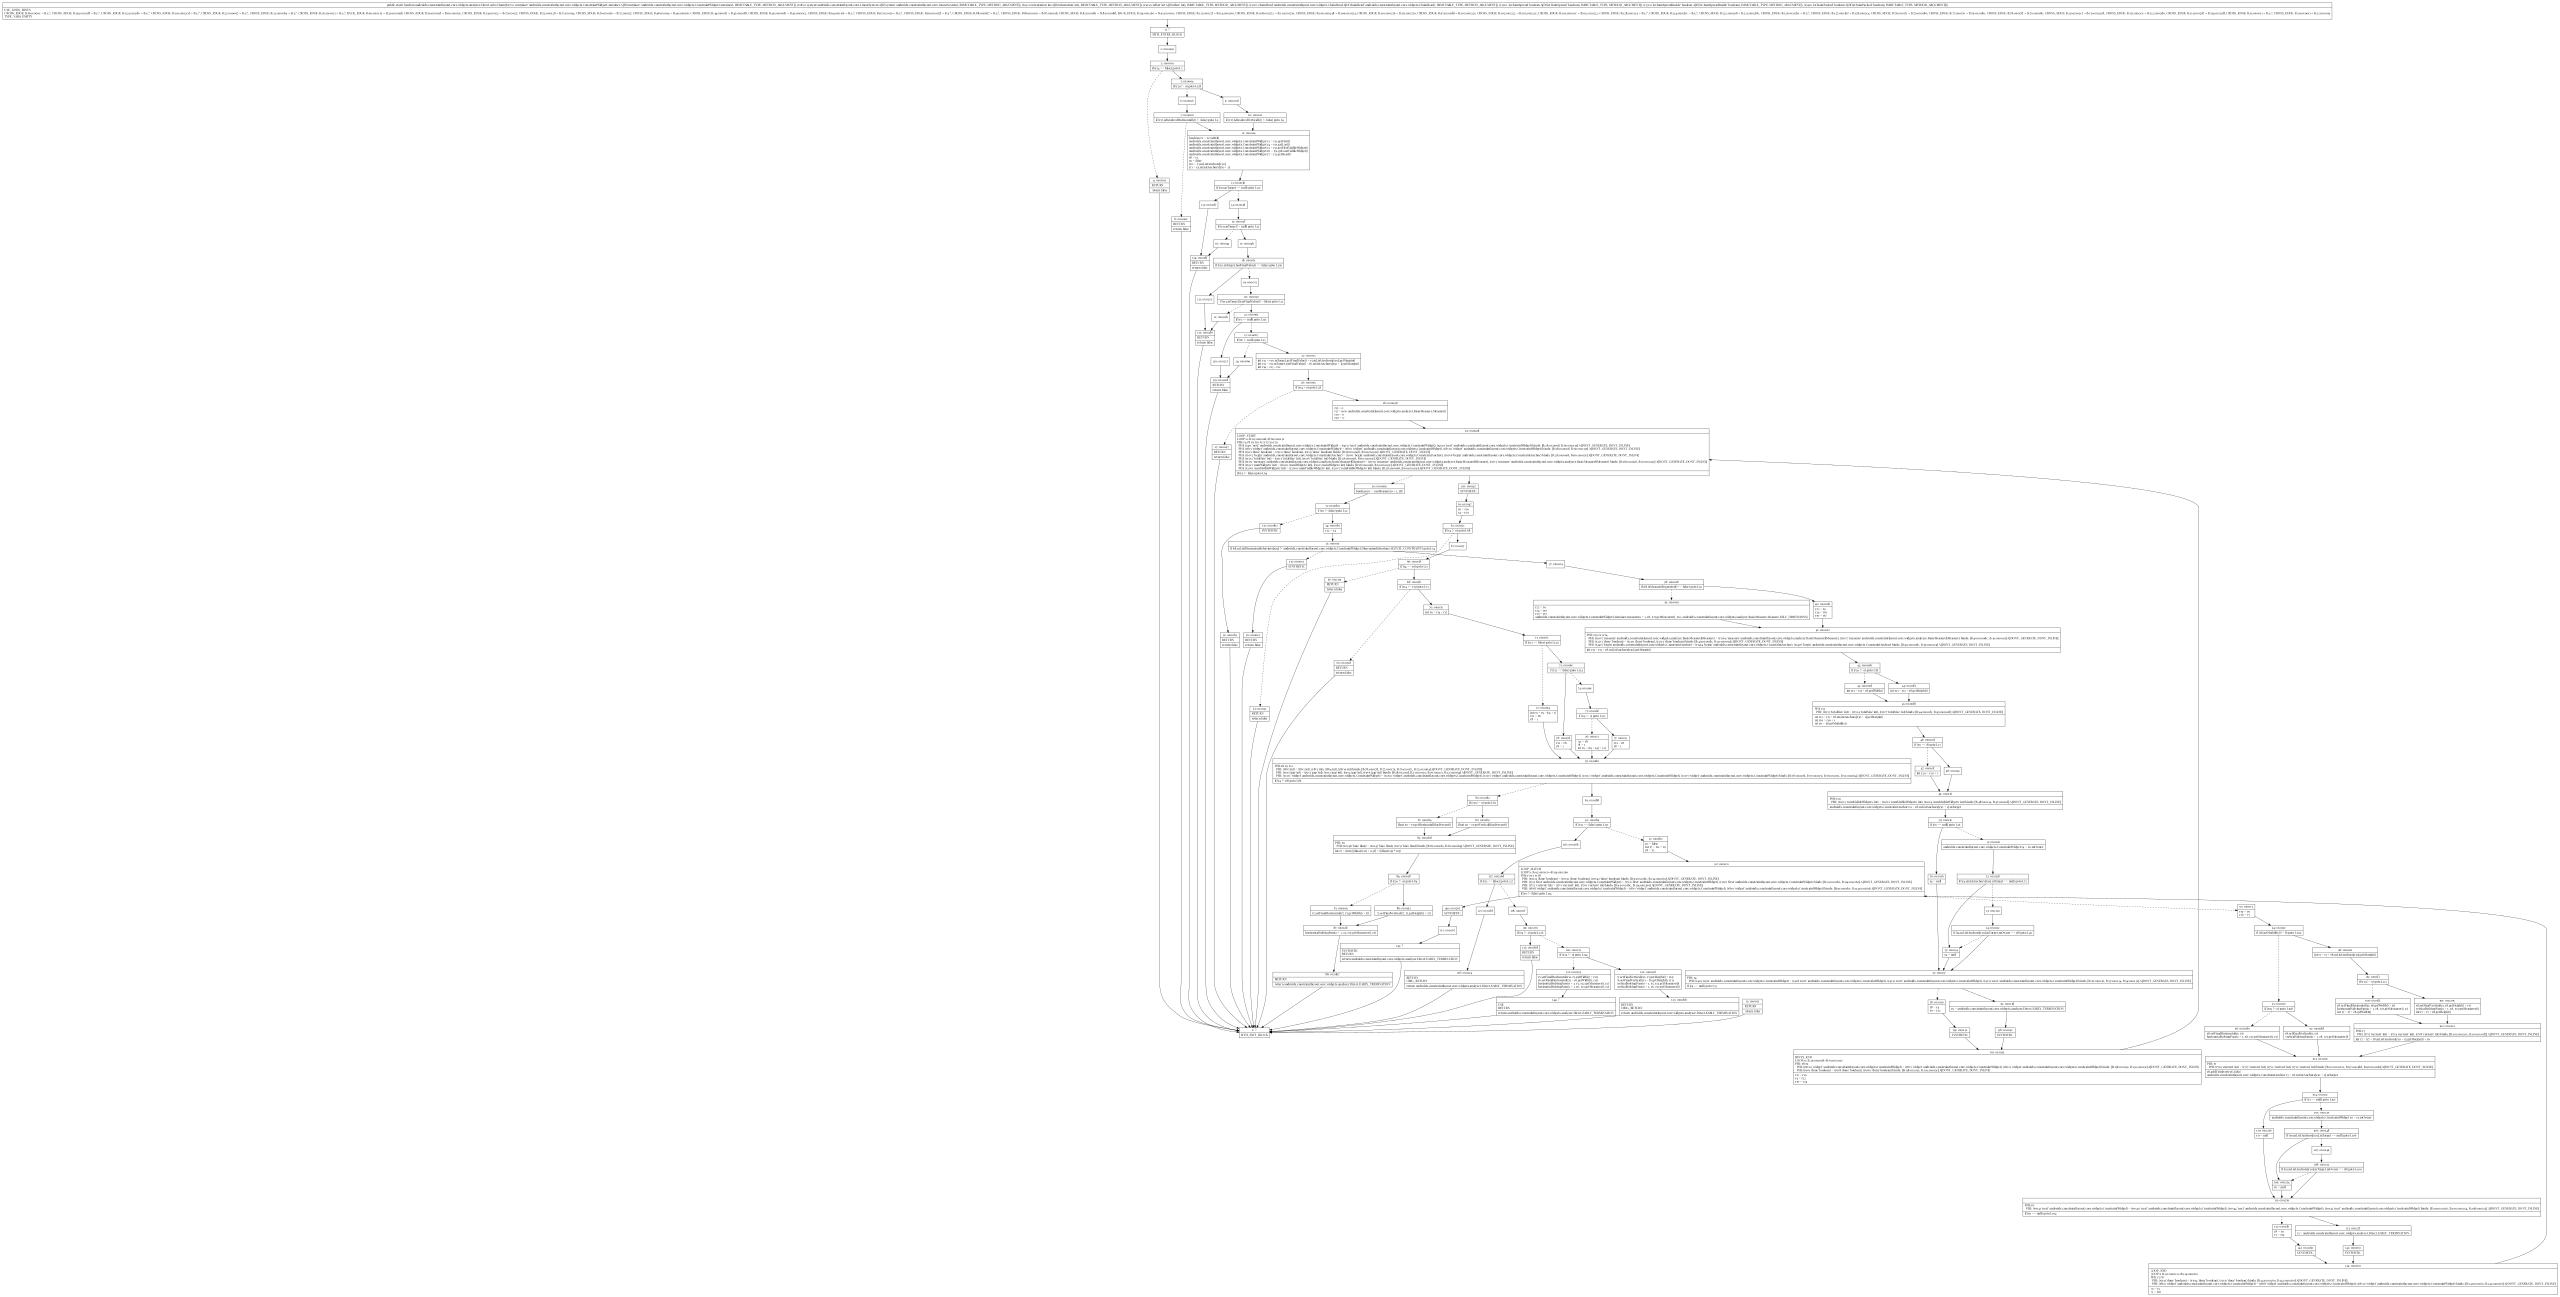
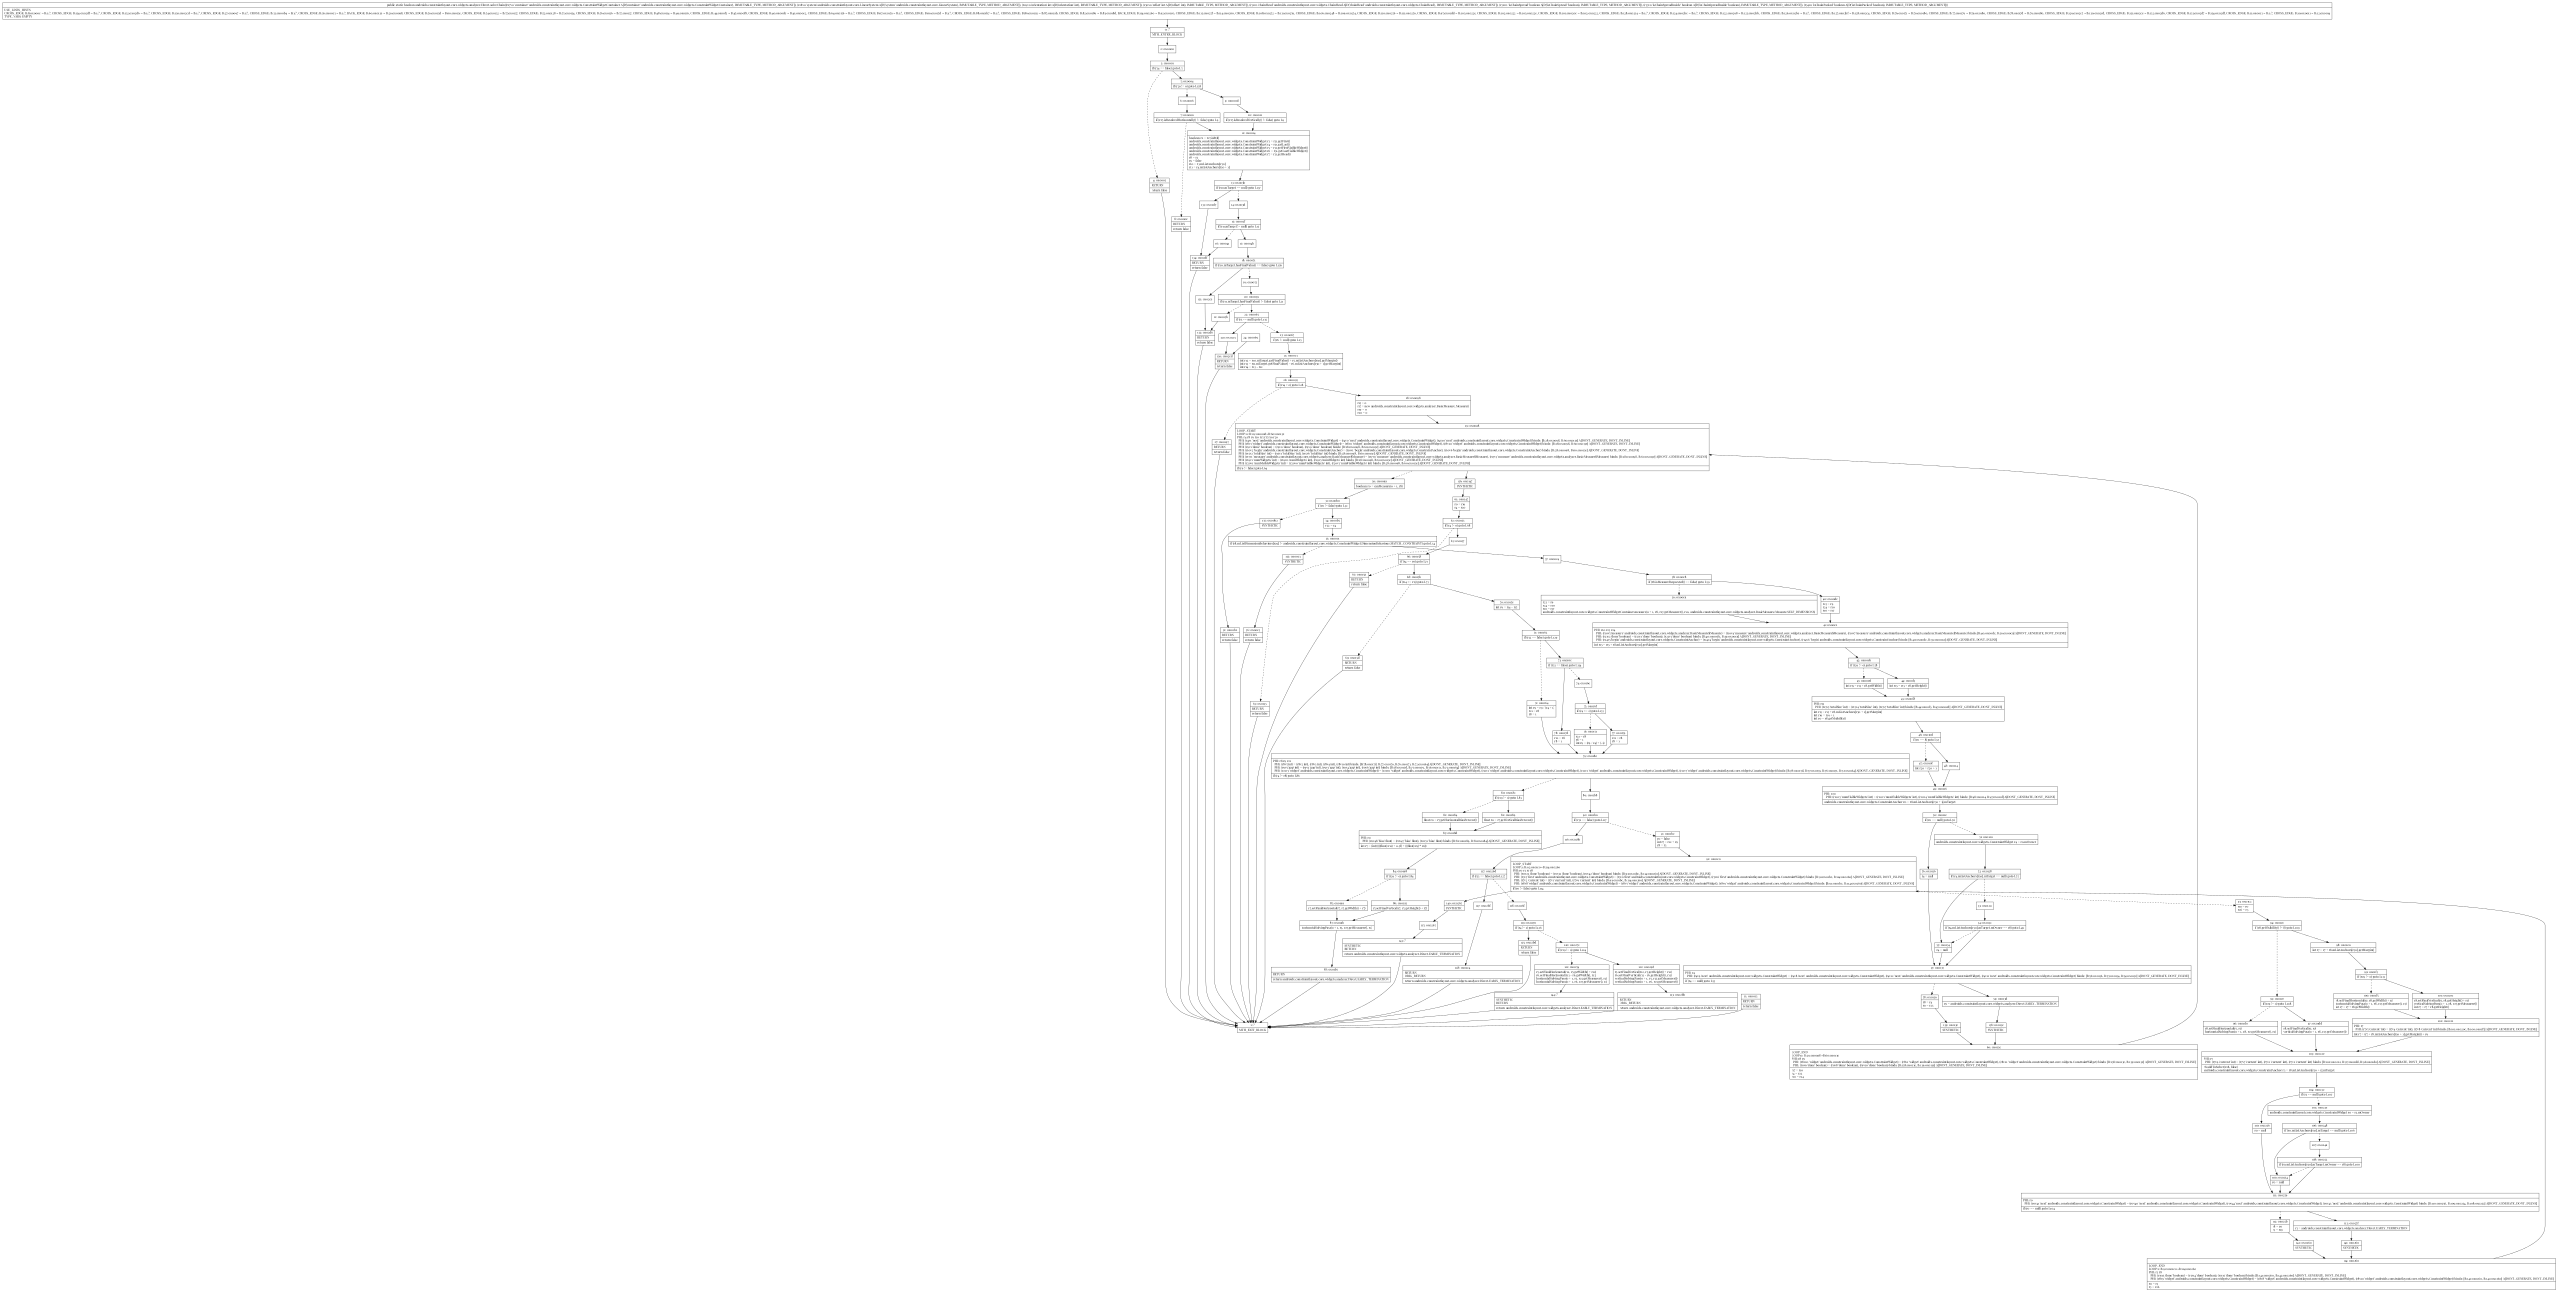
(1247, 349) -> none
(1531, 869) -> (1522, 864)
(1501, 1005) -> (1505, 1000)
(1804, 1057) -> (1800, 1052)
